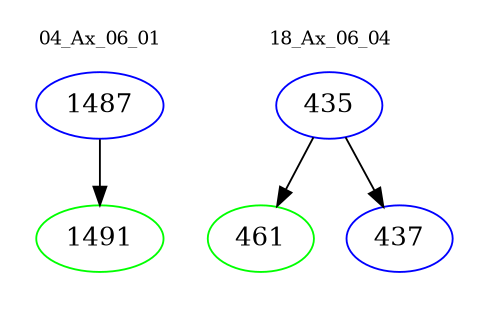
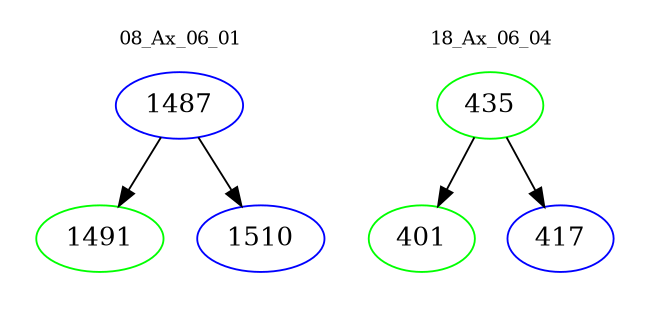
(100, 40) -> (180, 40)
(329, 105) -> (490, 105)
(261, 239) -> (422, 239)
none -> (261, 239)
(400, 239) -> (561, 239)
